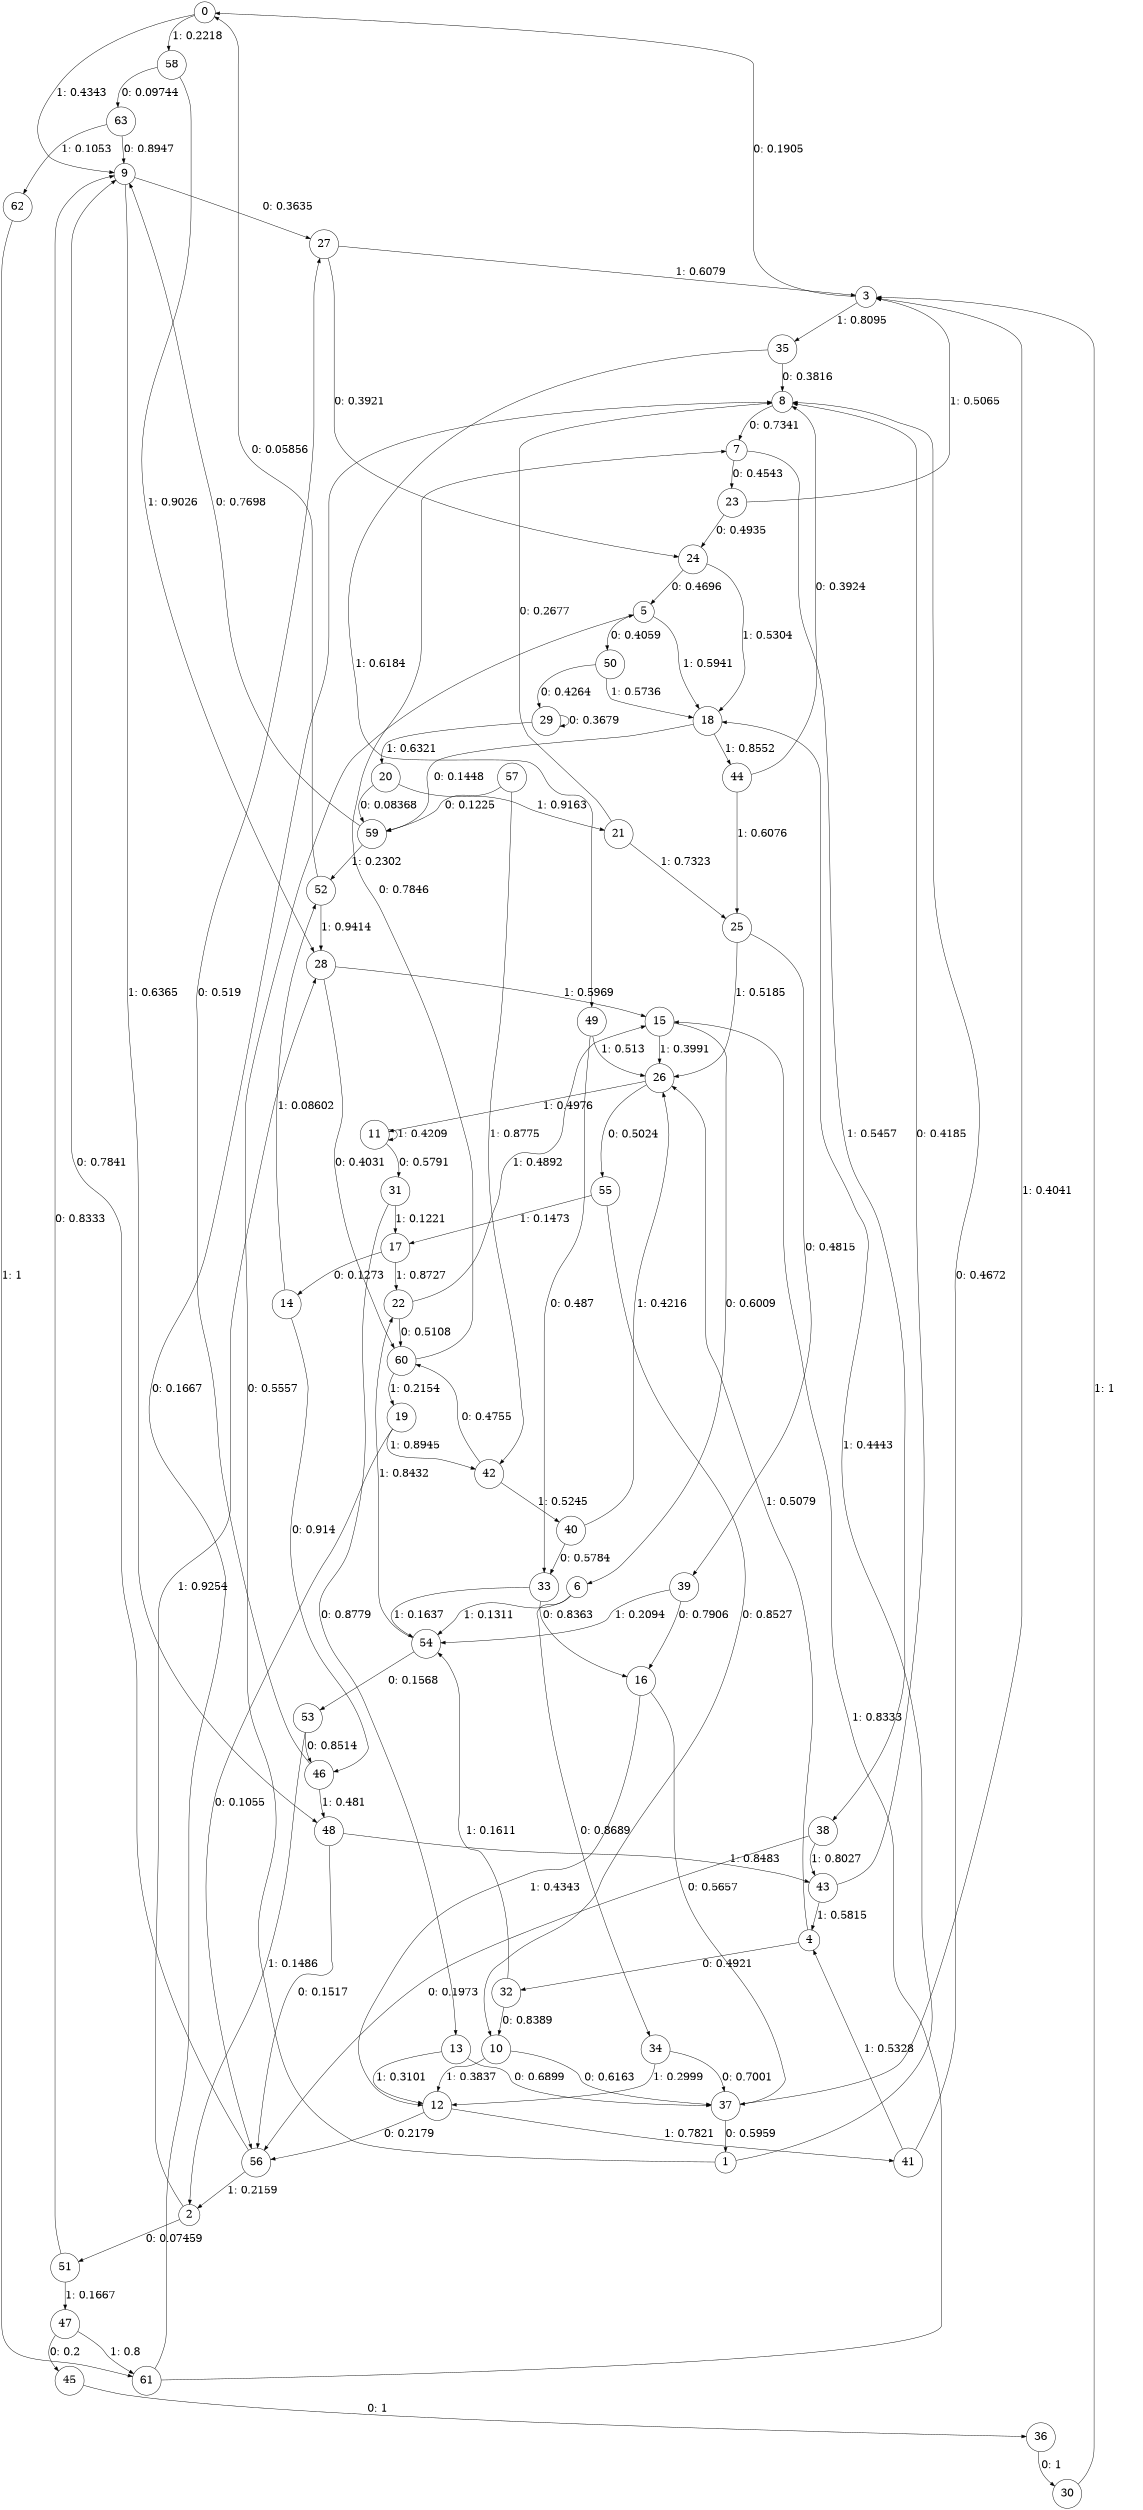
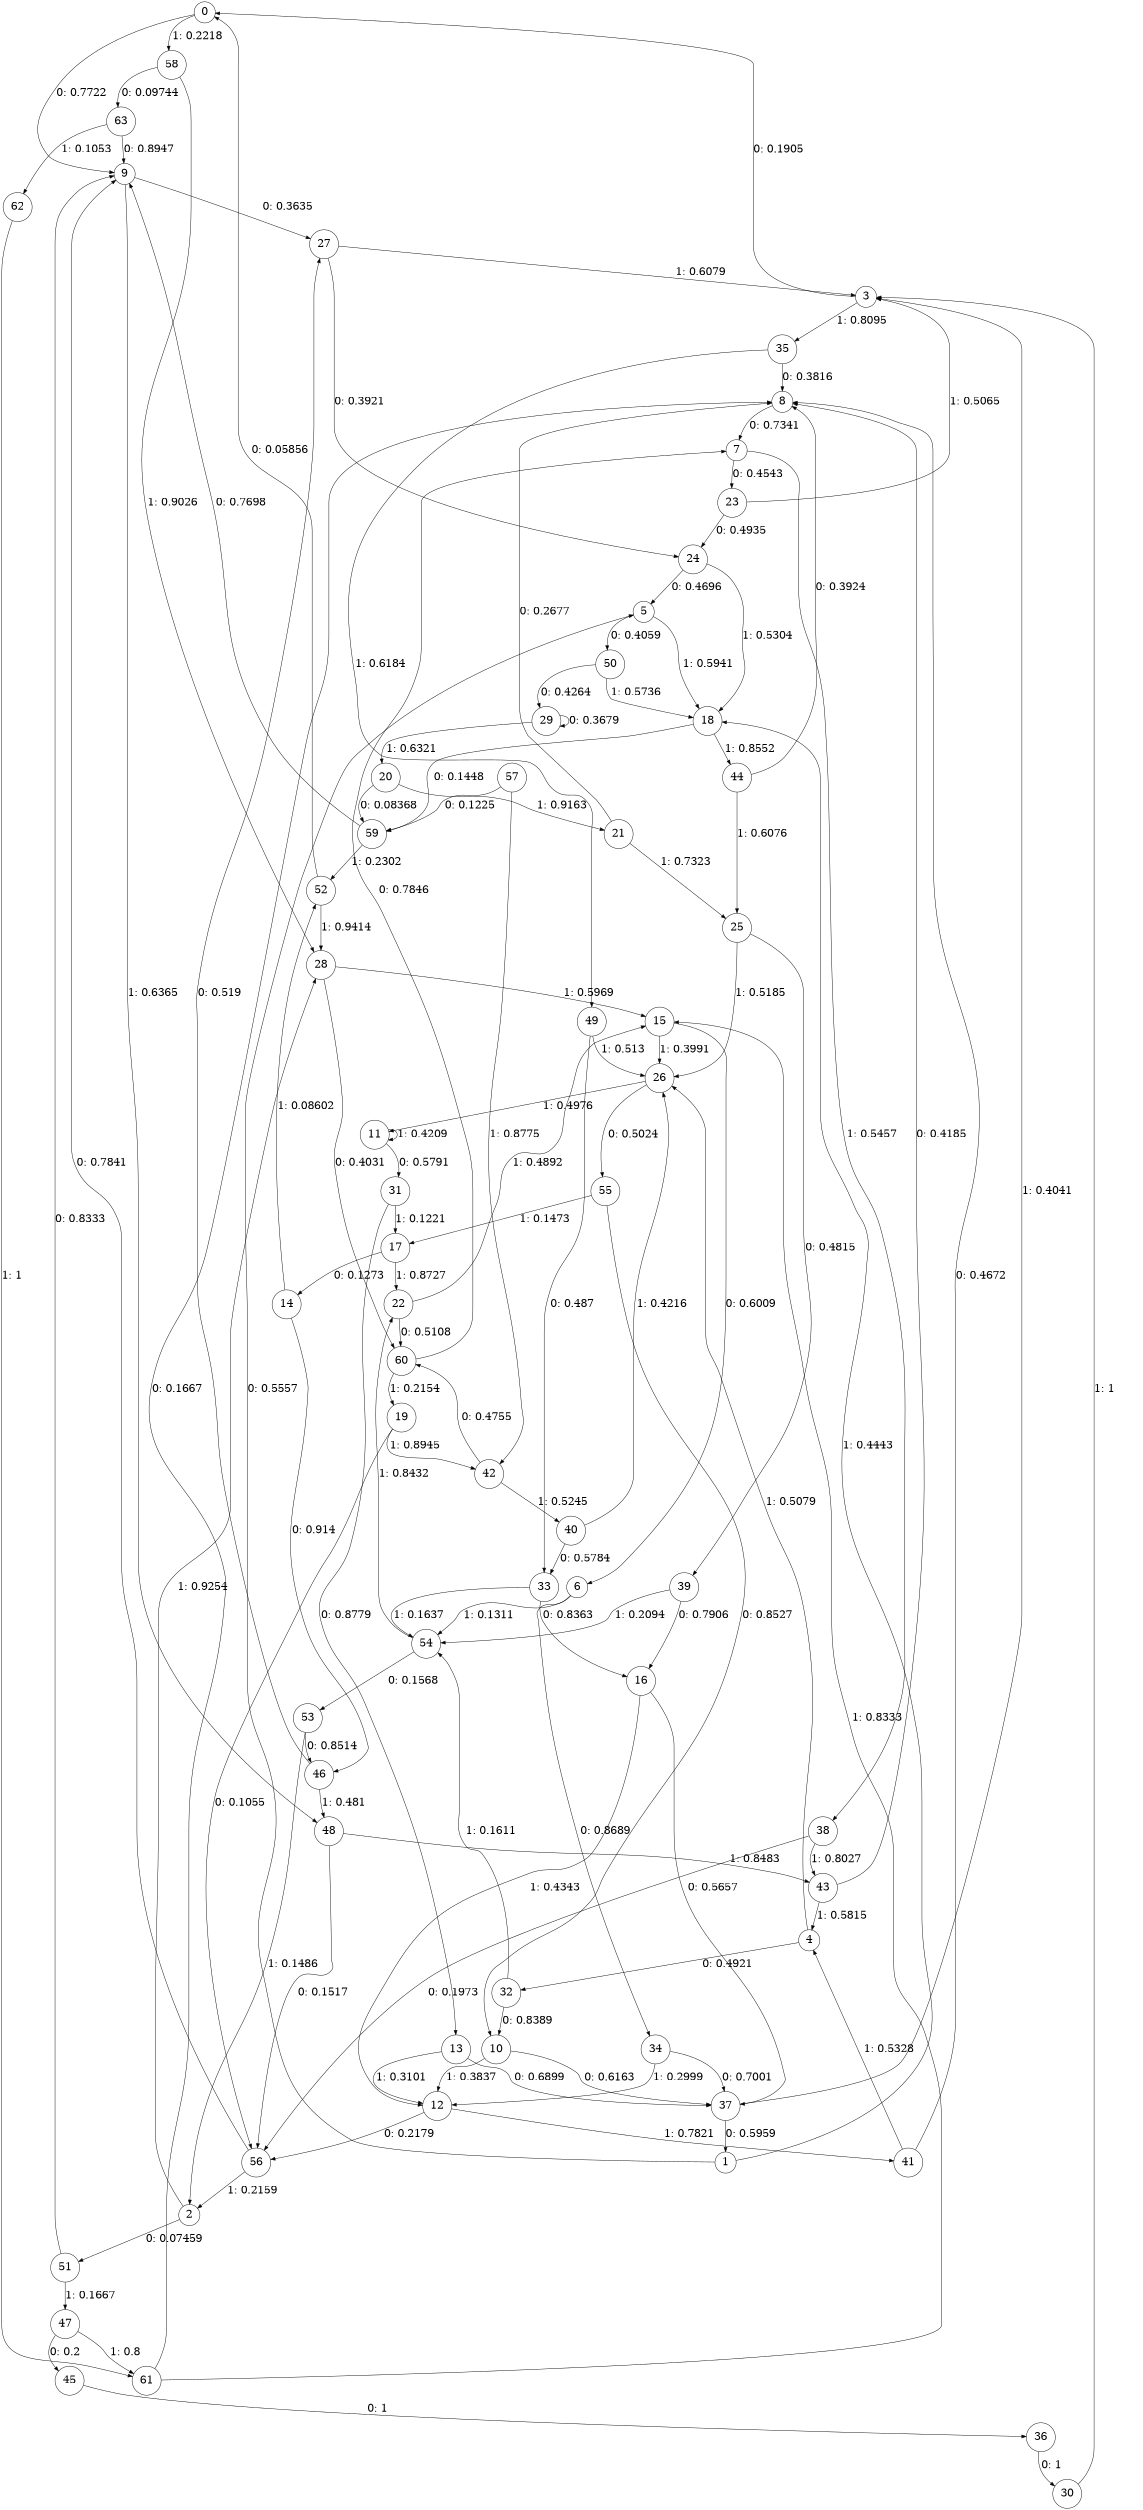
(86, 93) -> (86, 93)
